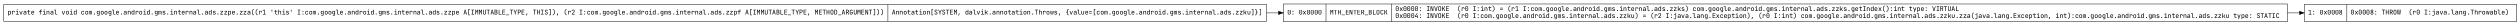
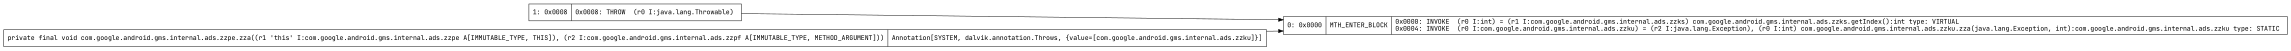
(2293, 13) -> (1010, 17)
